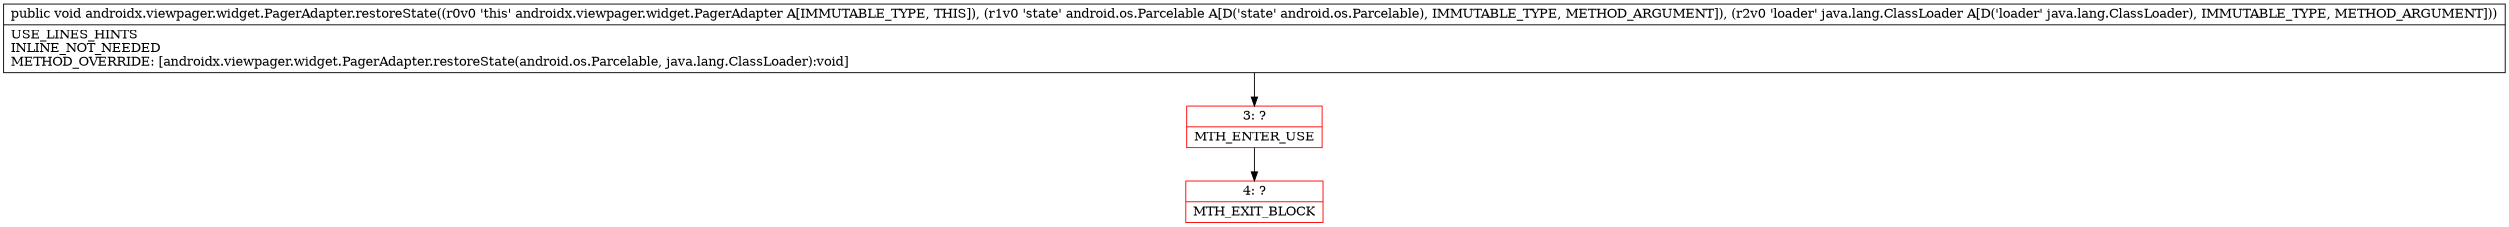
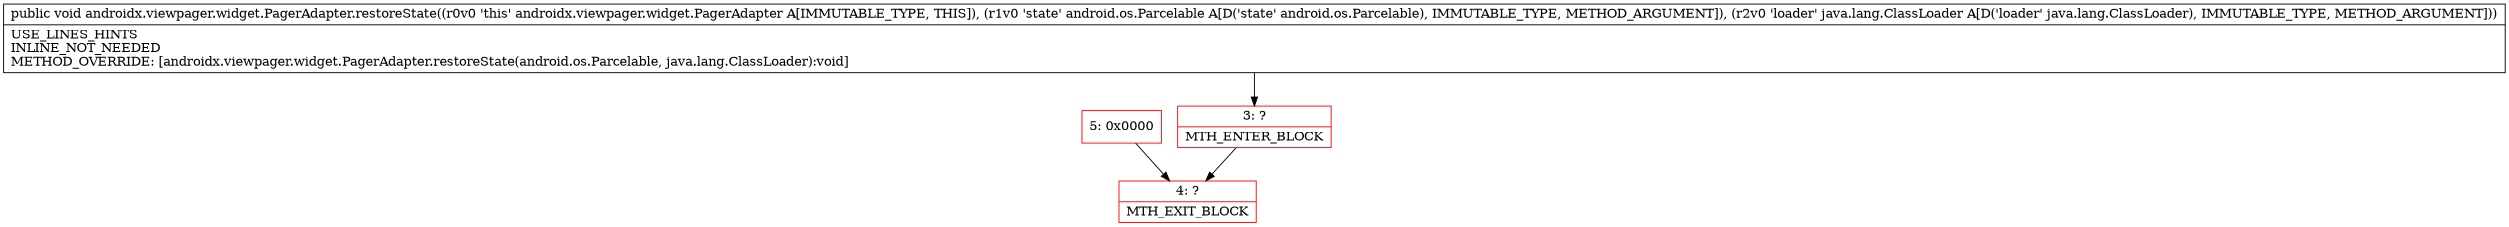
none -> (1122, 127)
(1254, 137) -> (1254, 137)
